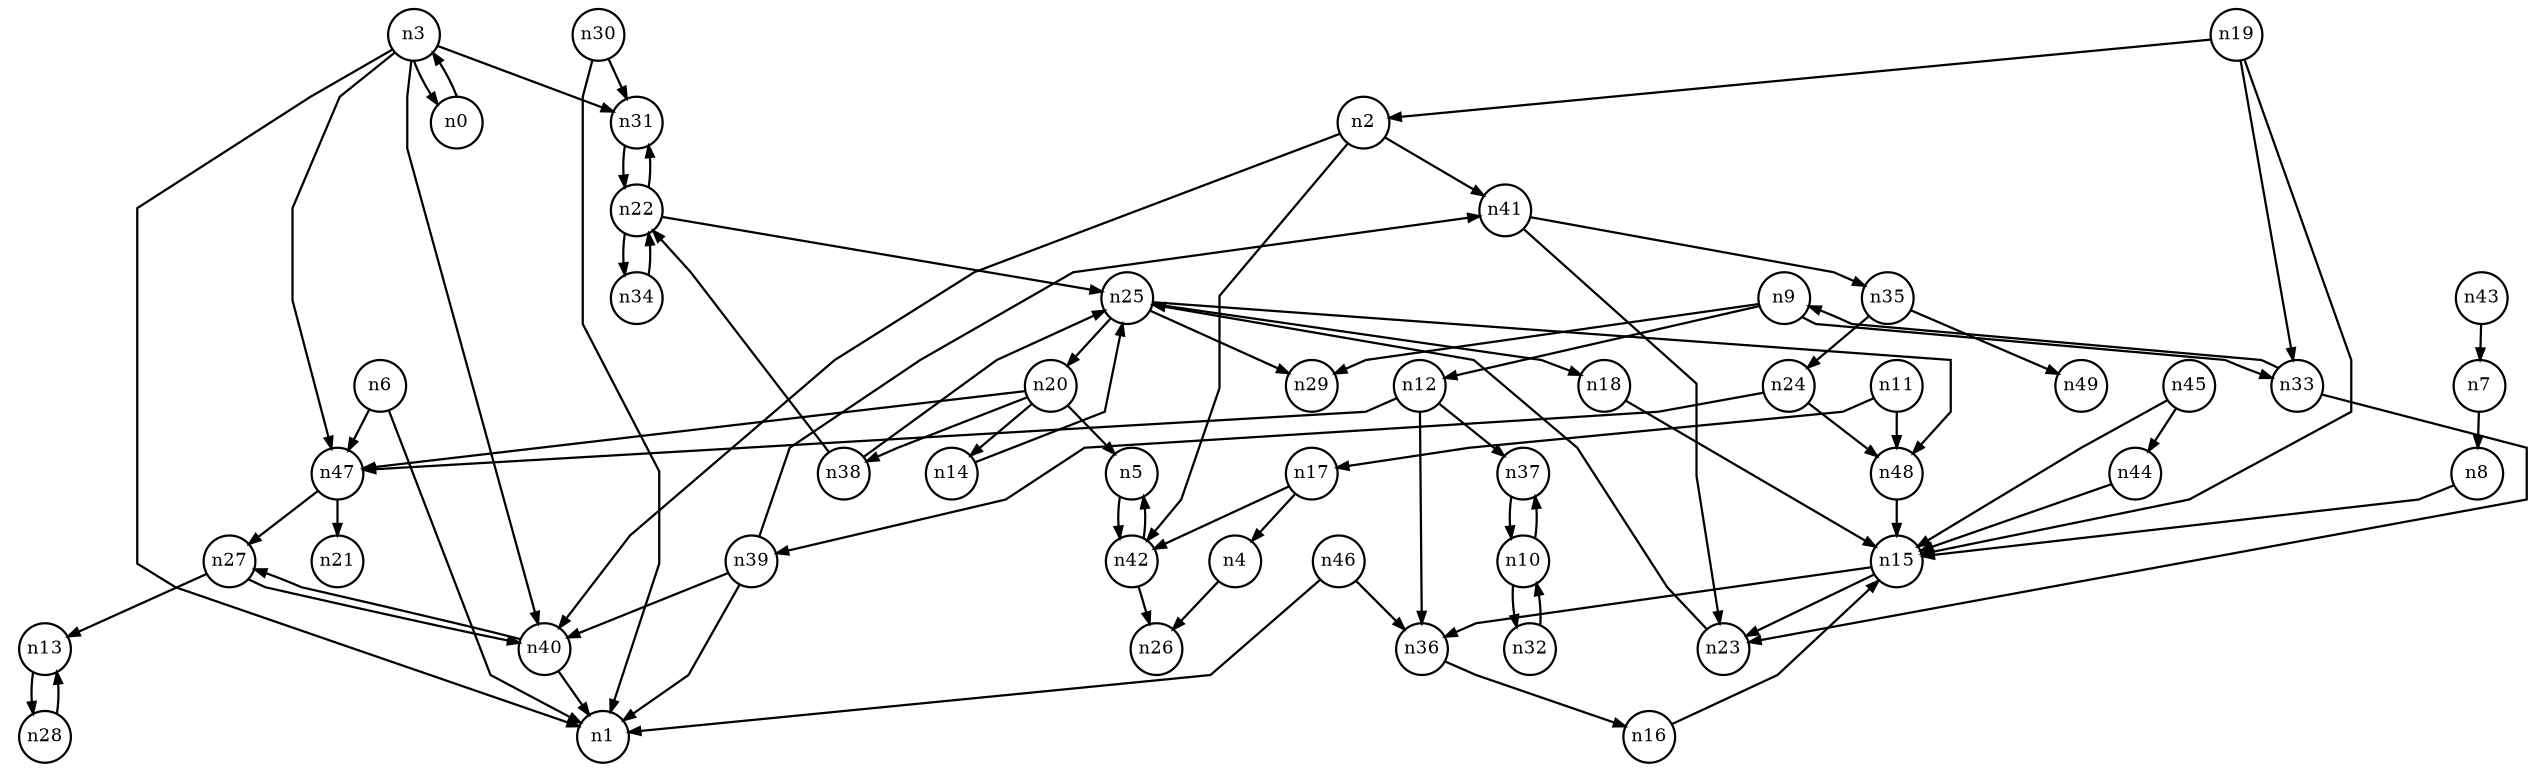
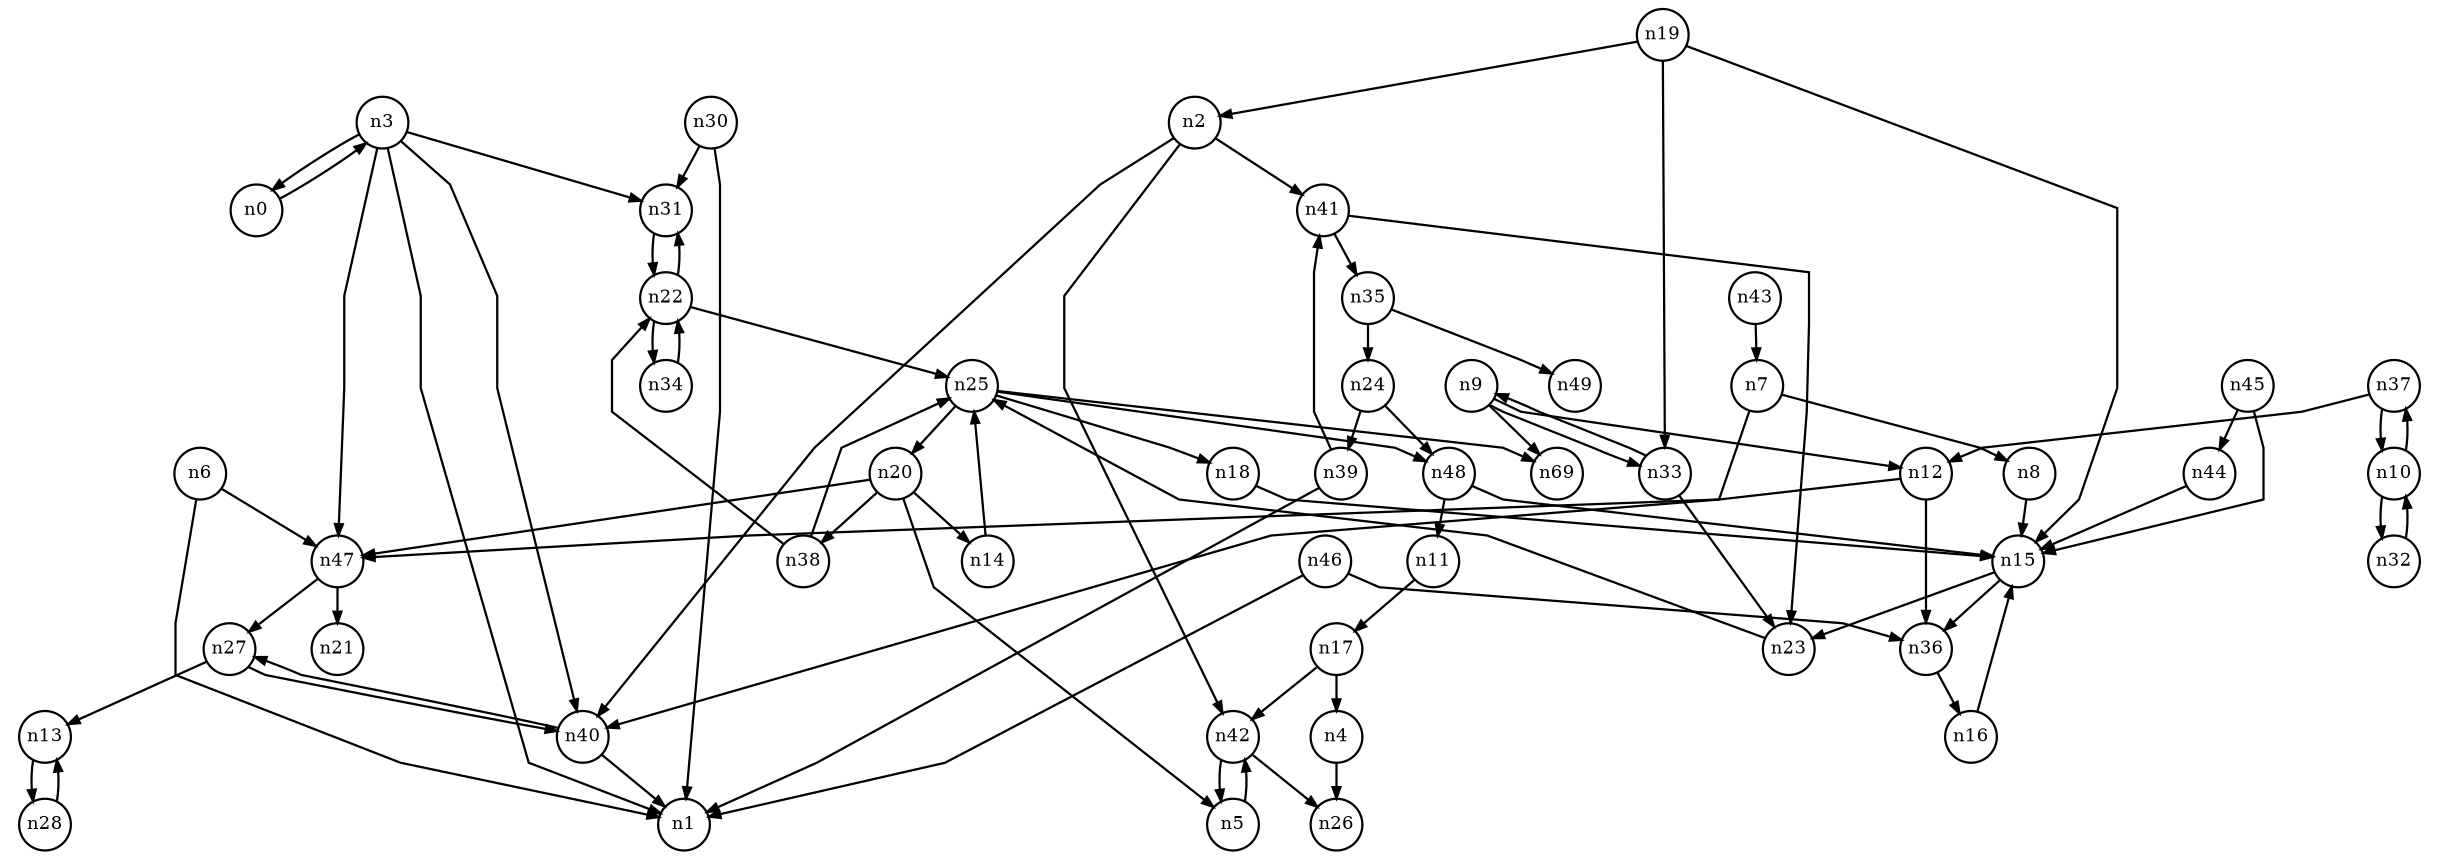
(1312, 386) -> (1557, 474)
(1897, 424) -> (1442, 512)
(1467, 426) -> (2165, 427)
(665, 599) -> (1264, 537)
